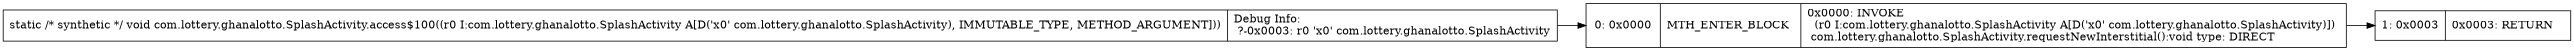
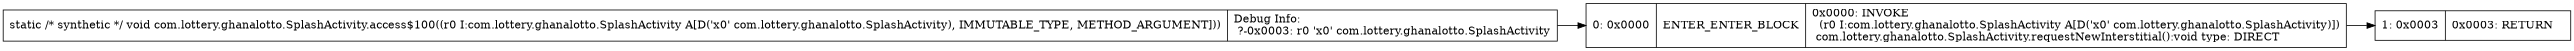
(1728, 25) -> (1731, 25)
